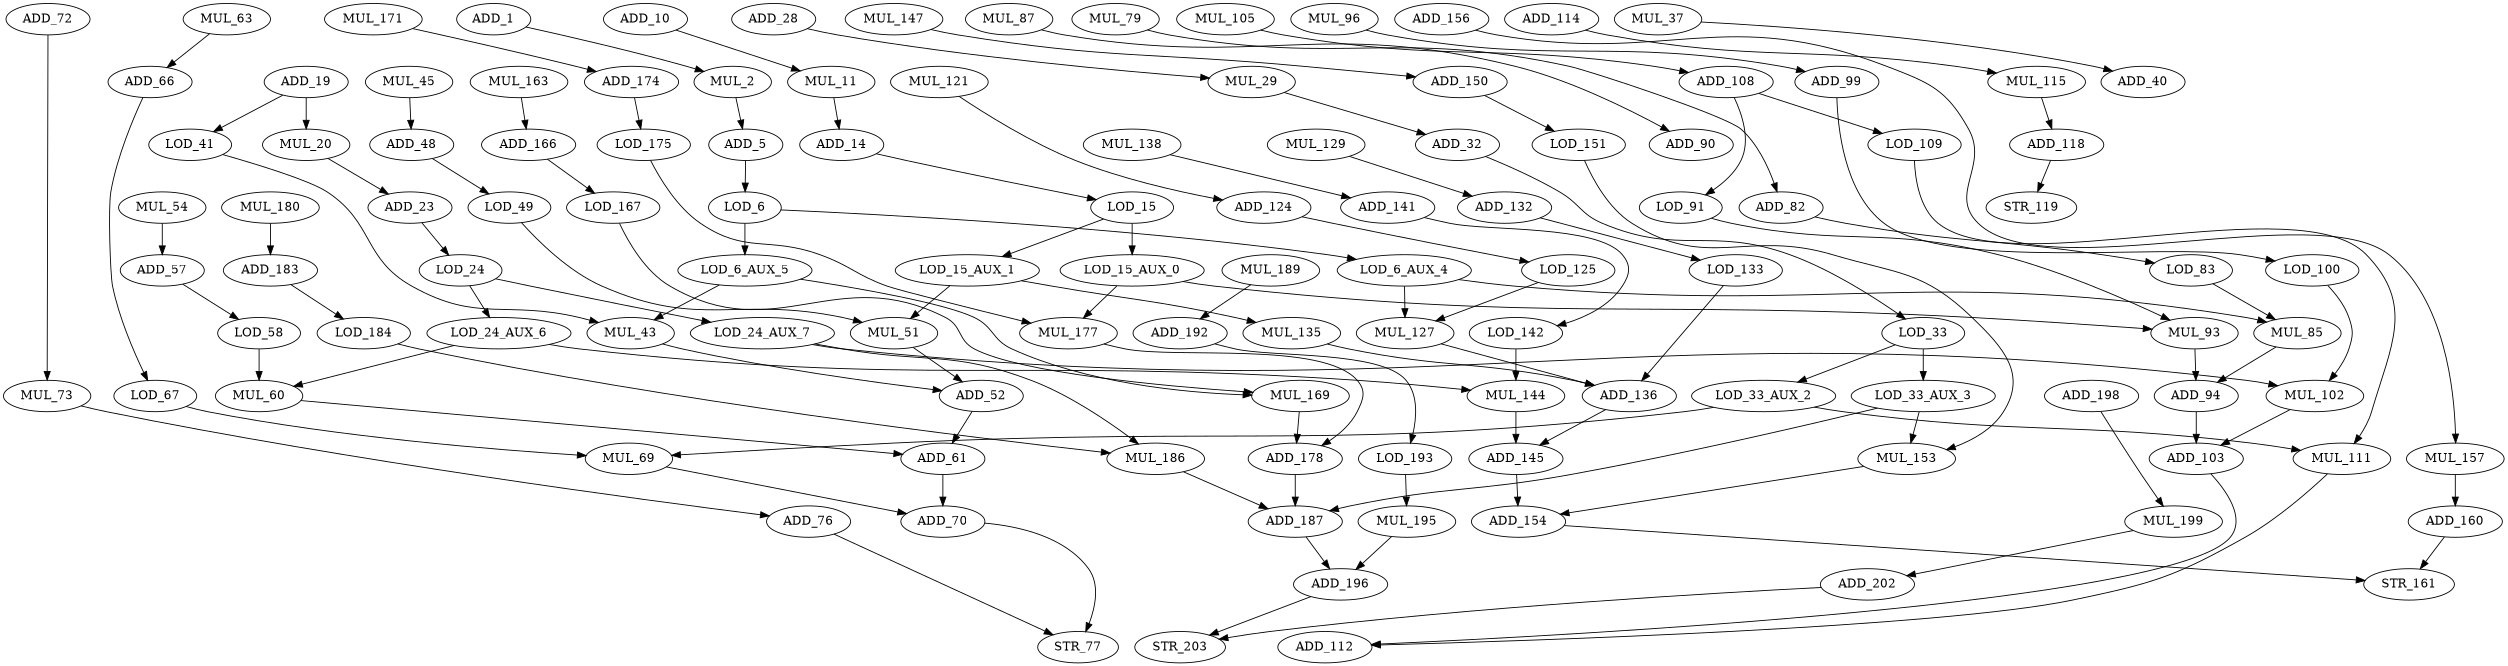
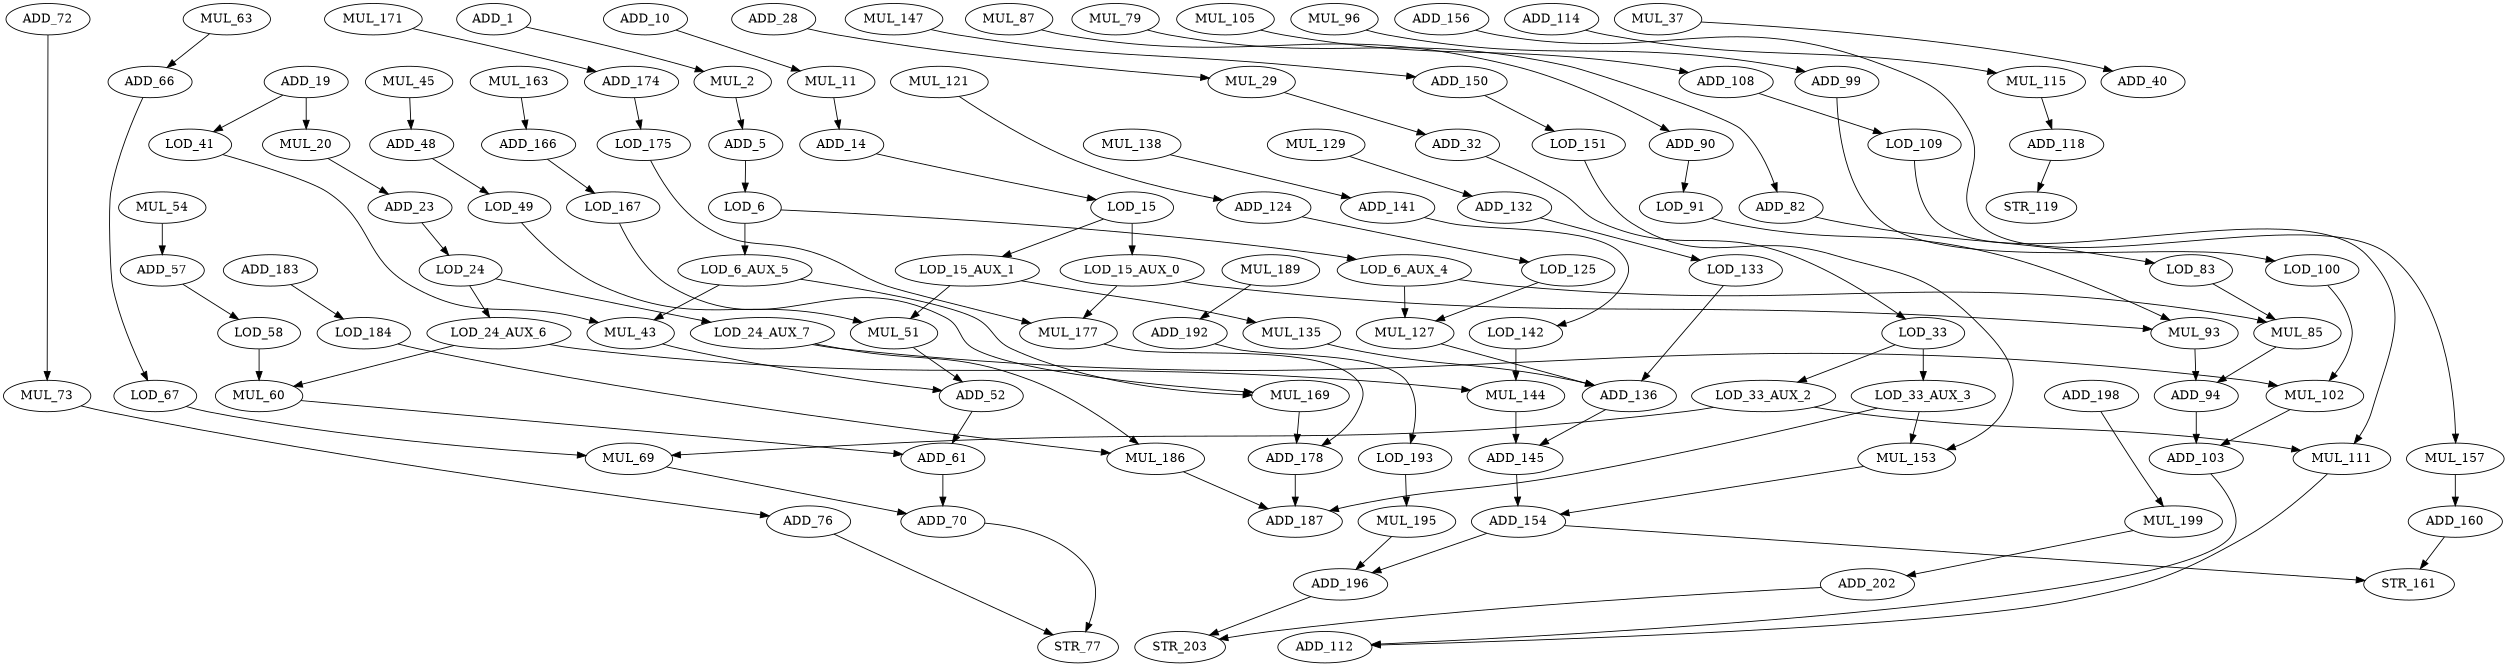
(1744, 149) -> (1687, 172)
(270, 208) -> none
(1315, 549) -> (1434, 552)
